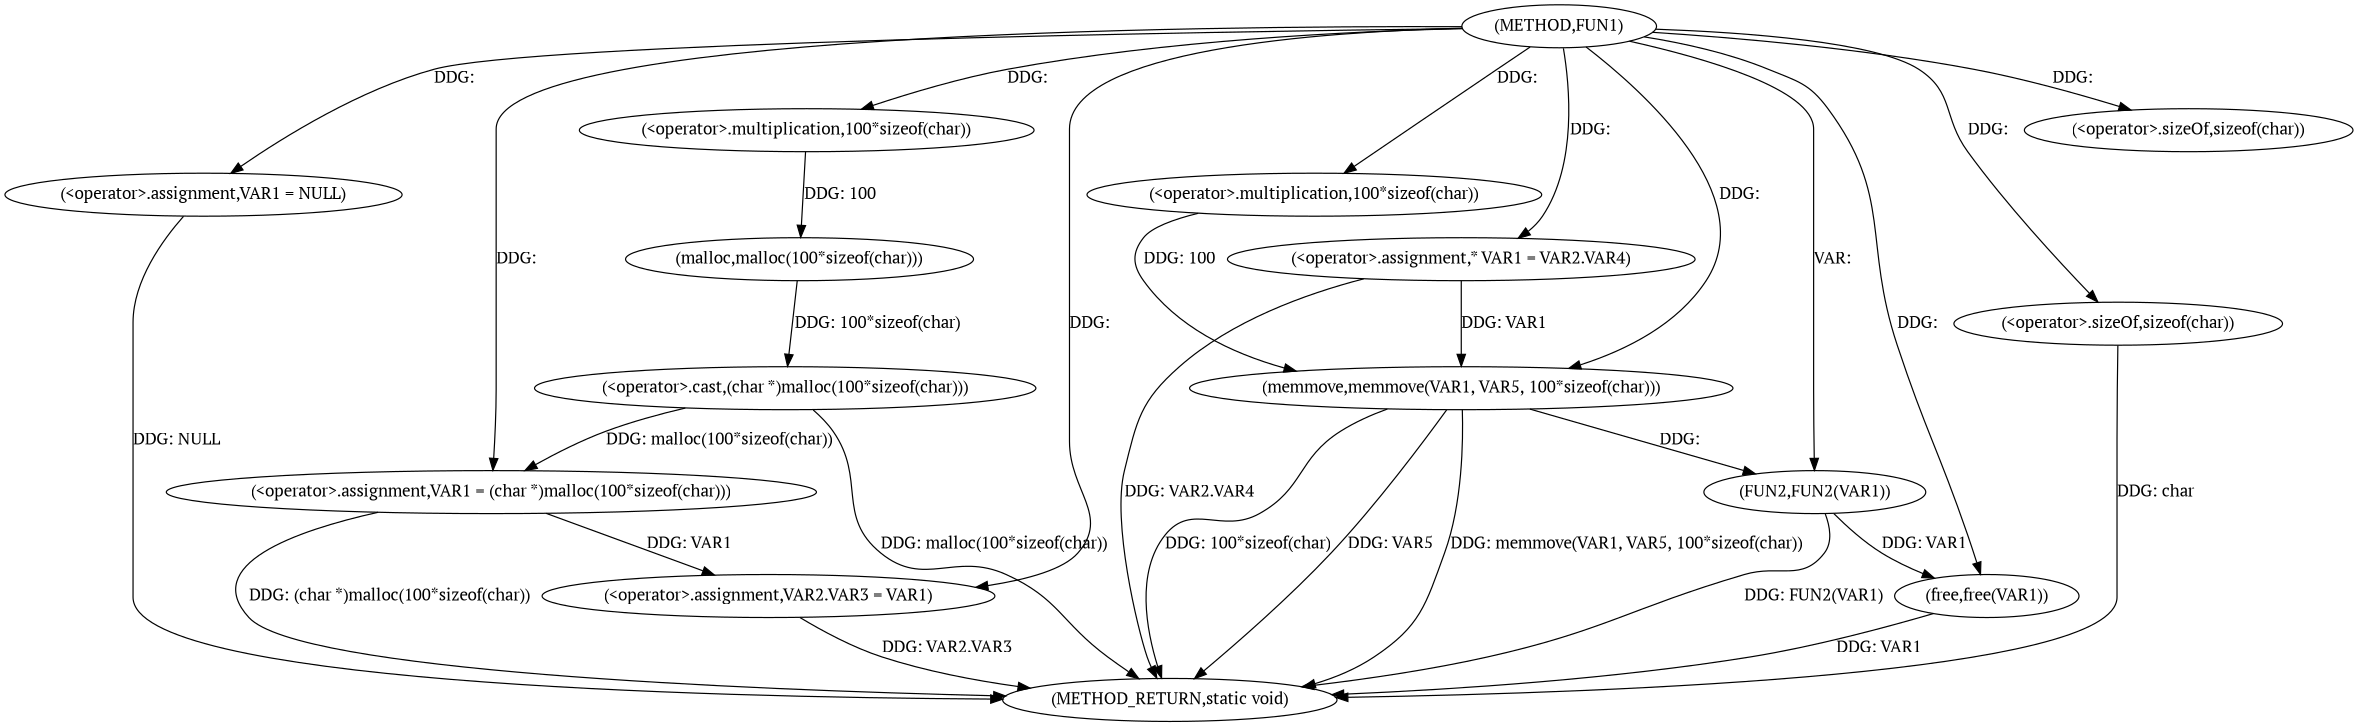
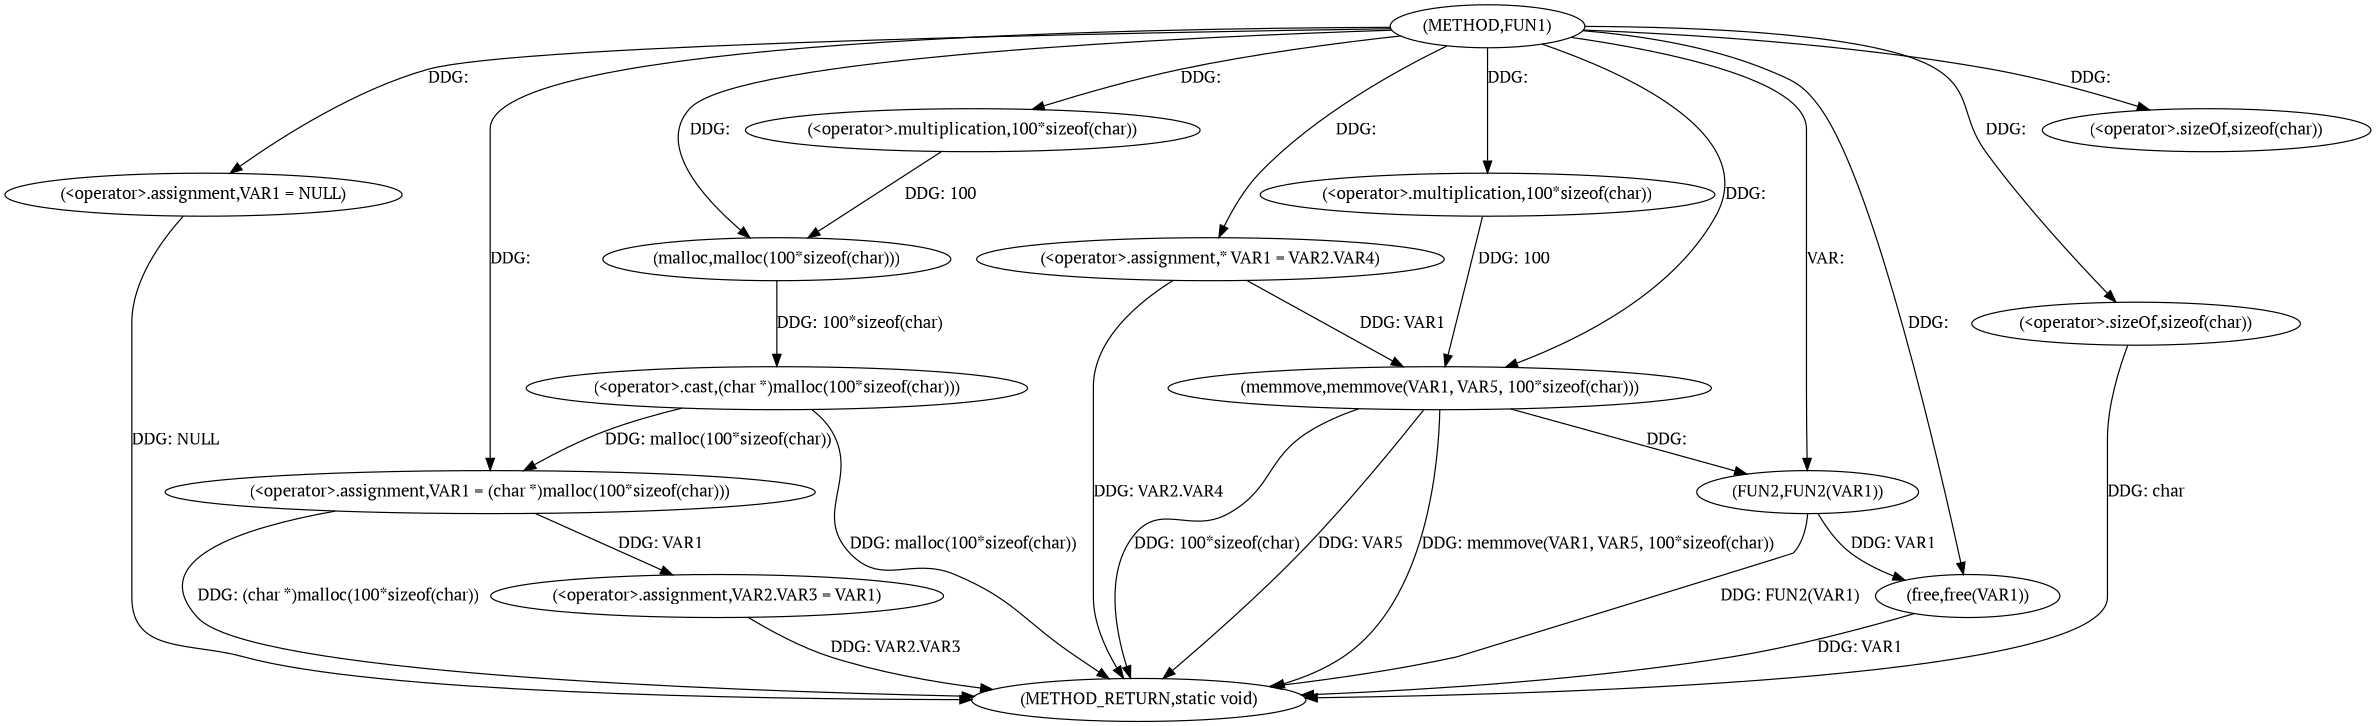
(1069, 181) -> (965, 54)
